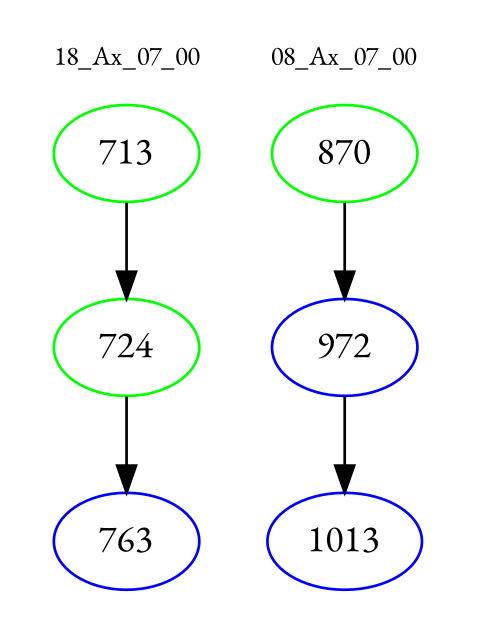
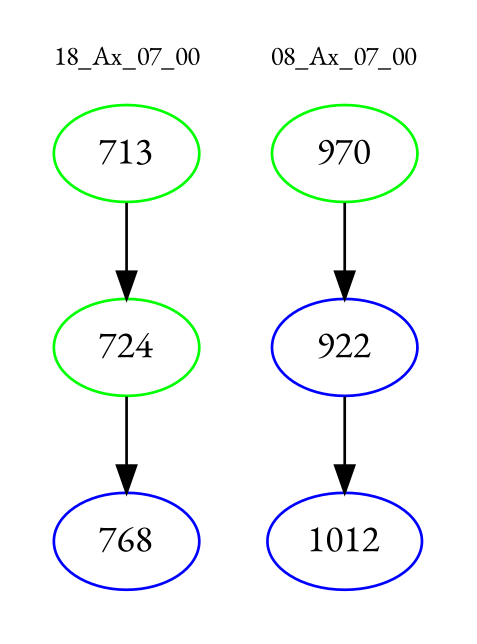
(345, 154) -> (345, 154)
(345, 347) -> (345, 347)
(127, 541) -> (127, 541)
(345, 541) -> (345, 541)
